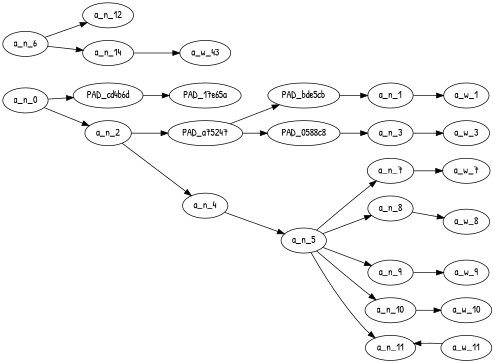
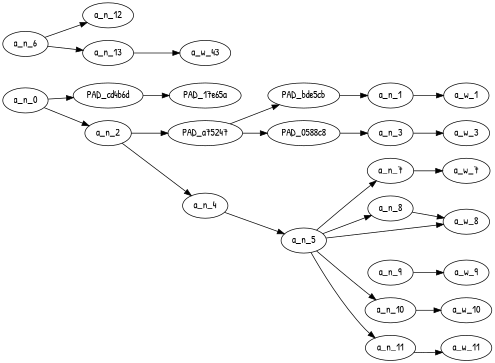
(108, 53) -> (108, 53)
(344, 255) -> (381, 232)
(432, 343) -> (425, 353)
